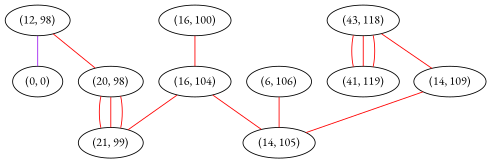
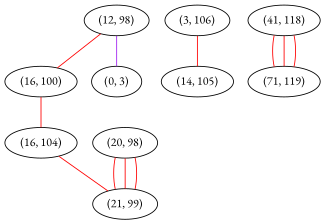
(363, 20) -> (284, 20)
(74, 51) -> (79, 51)
(38, 82) -> (117, 82)
(279, 82) -> (197, 20)
(363, 82) -> (284, 82)
(450, 82) -> none
(237, 112) -> none
